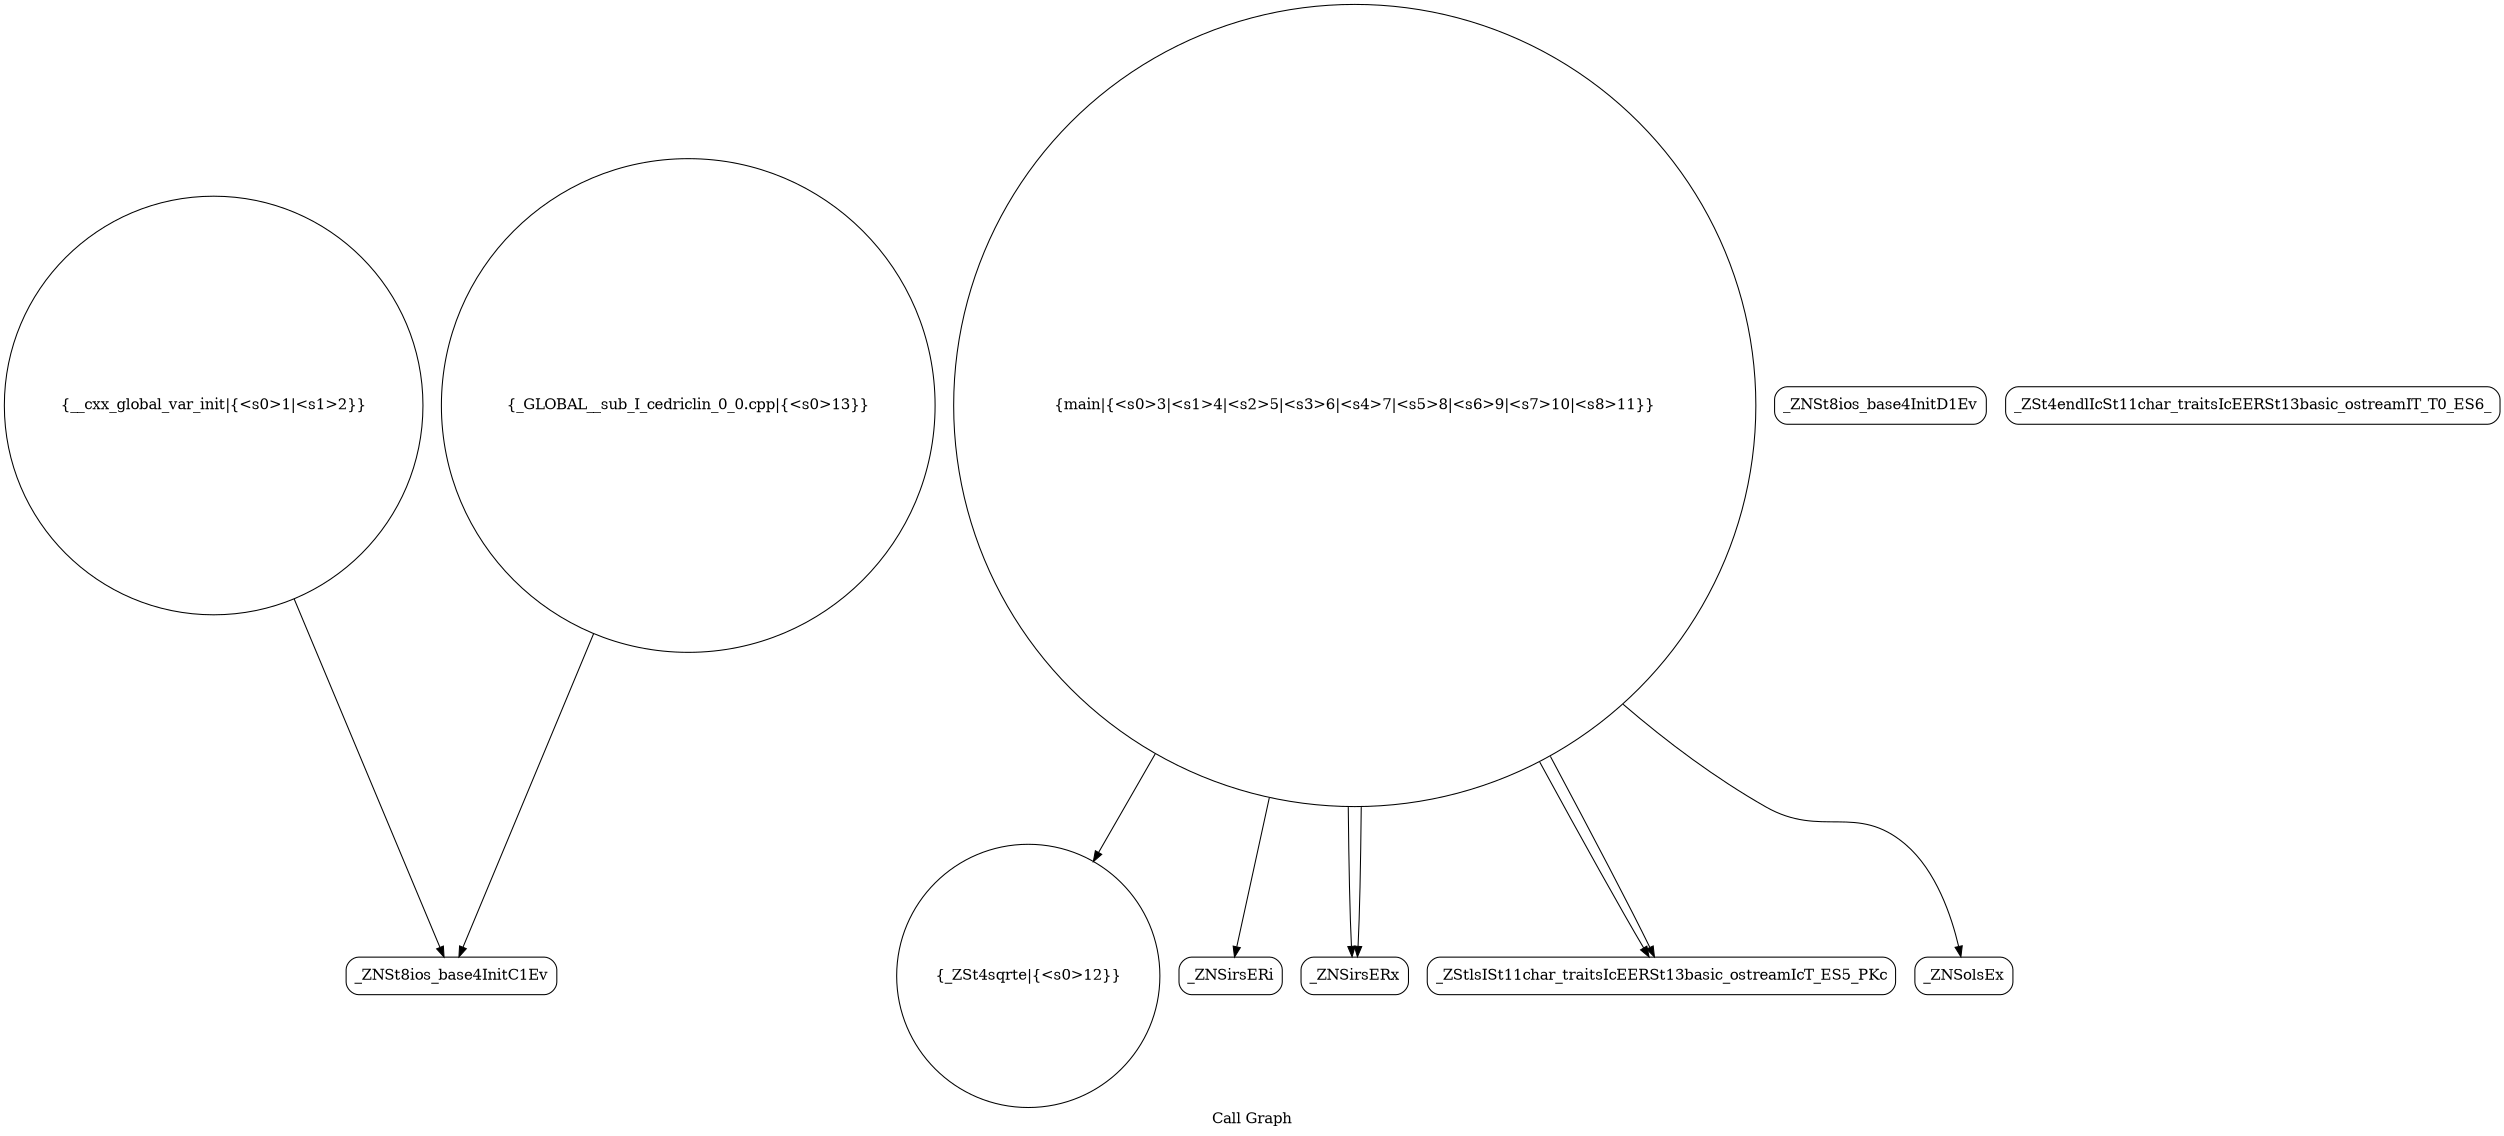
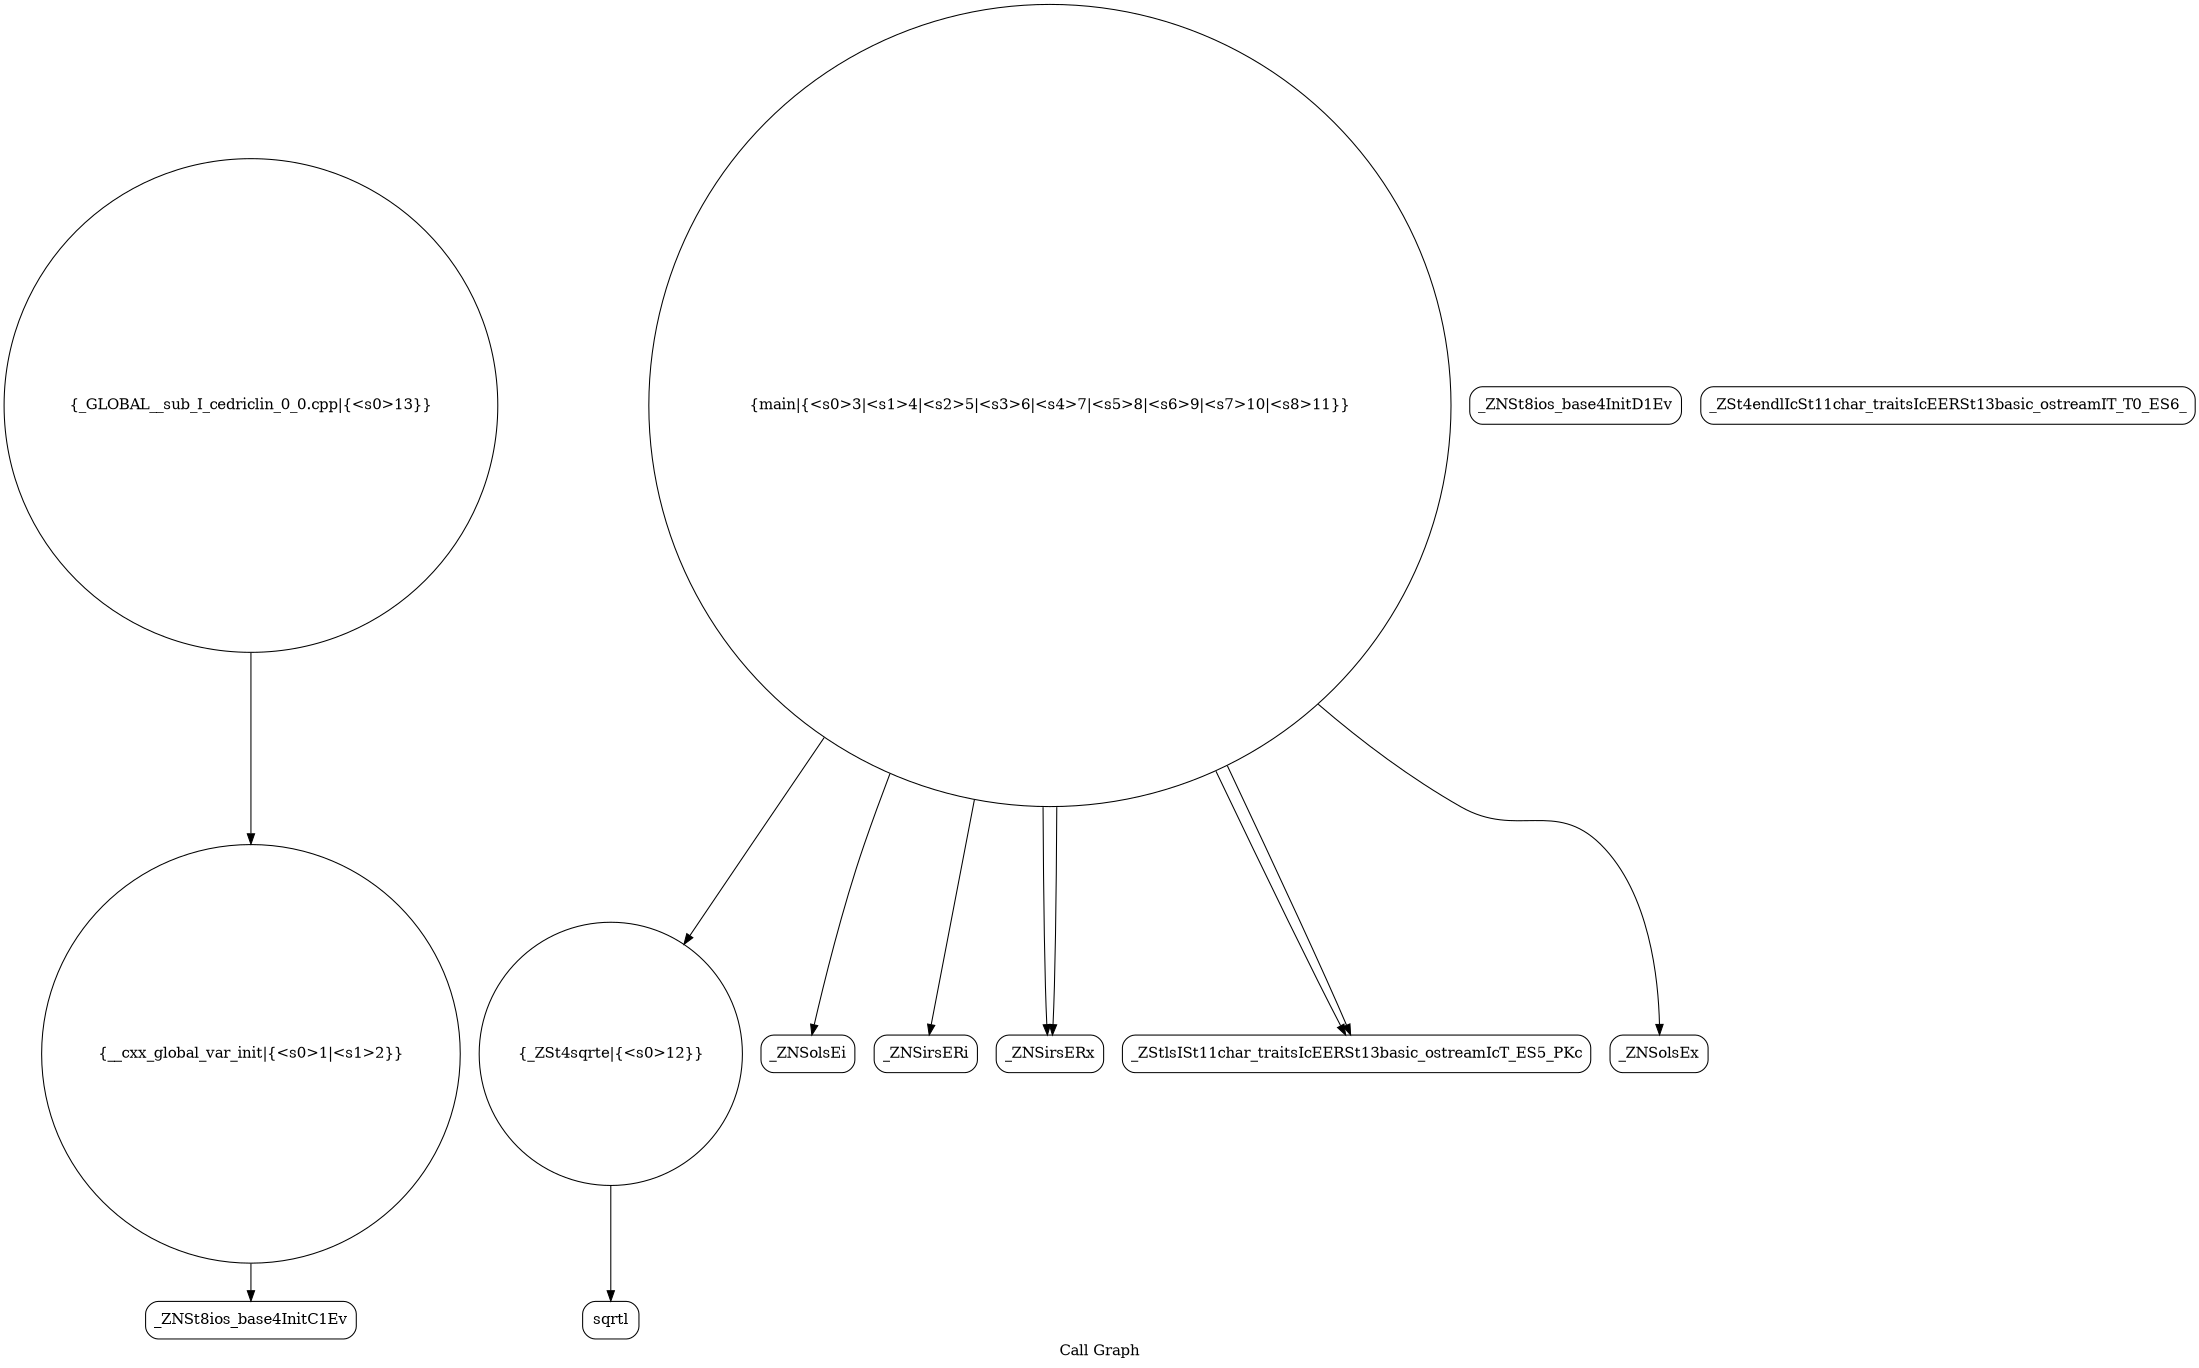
(528, 790) -> (251, 743)
none -> (808, 1054)
none -> (611, 1320)
